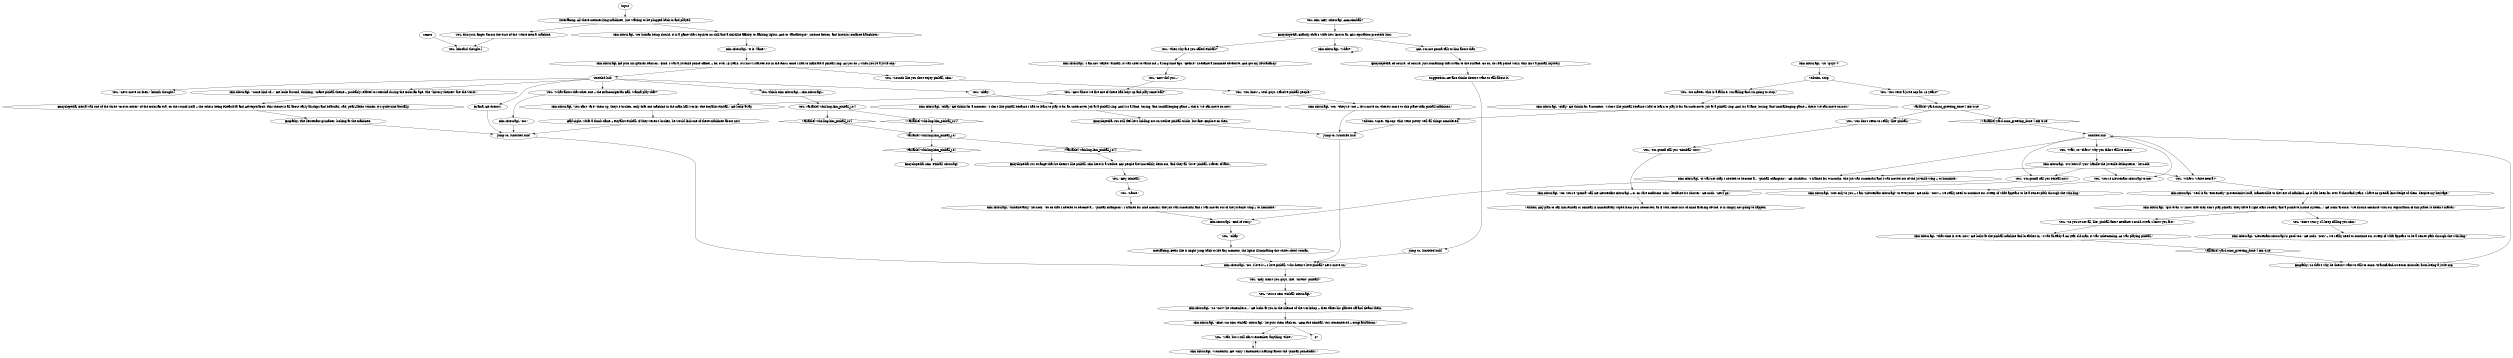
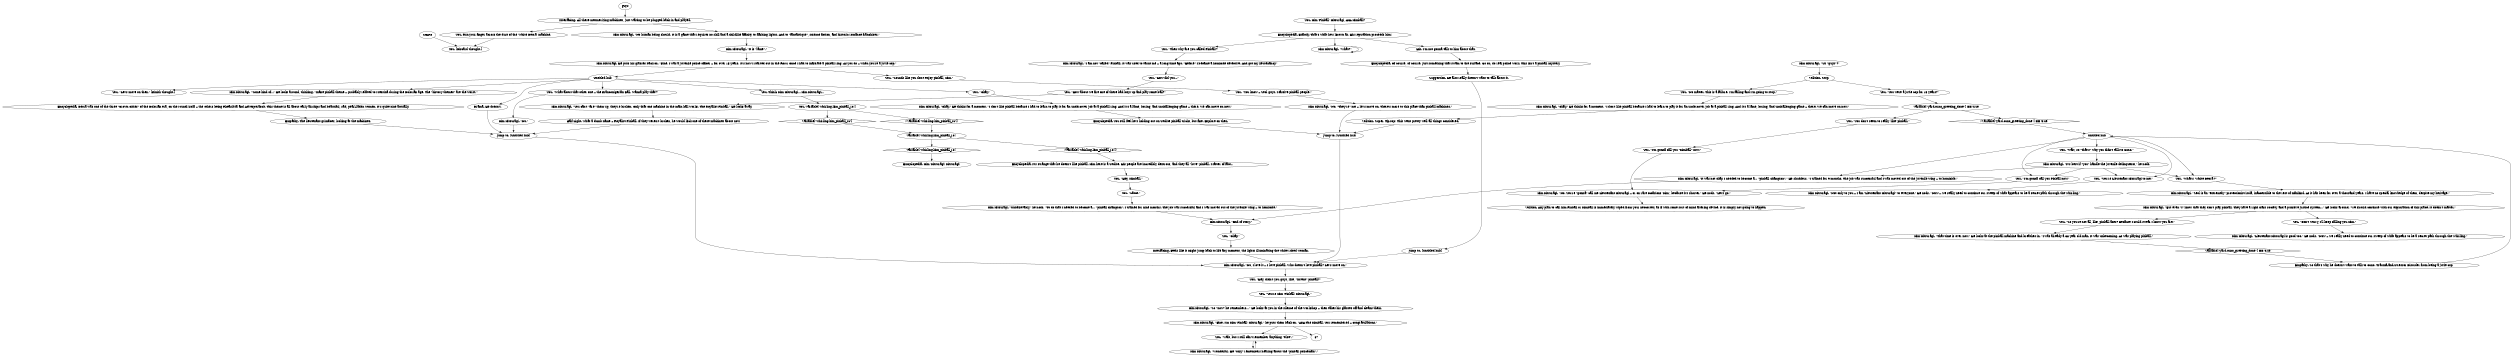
(625, 6) -> (625, 6)
(1335, 21) -> (1335, 21)
(1469, 78) -> (1469, 78)
(932, 165) -> (932, 165)
